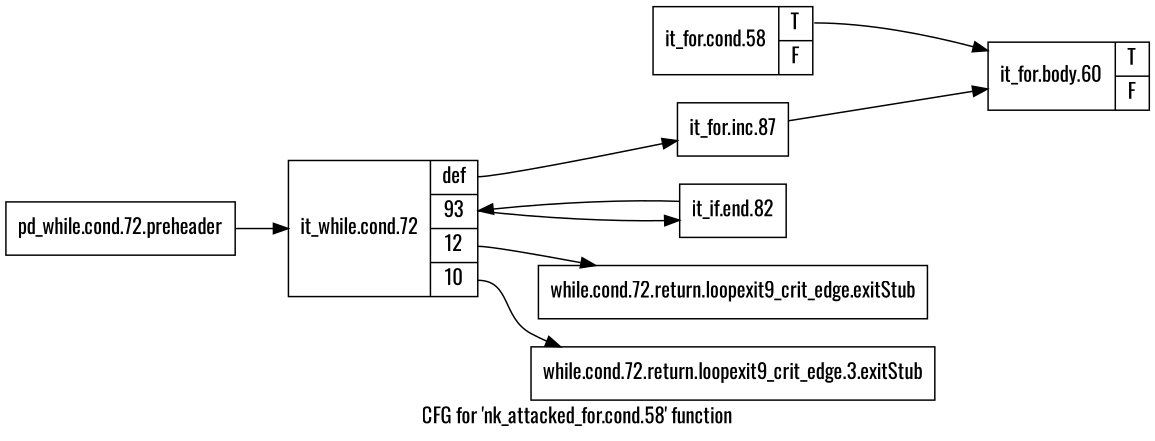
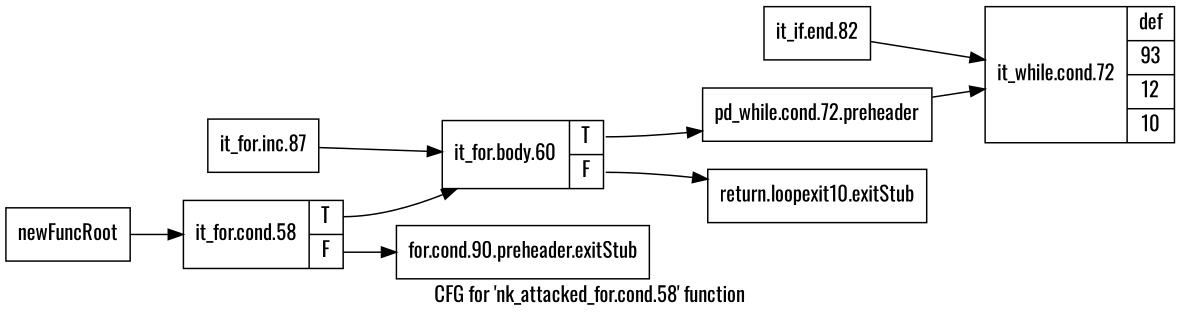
none -> (647, 136)
(570, 162) -> none
none -> (817, 196)
(571, 219) -> none
none -> (68, 234)
none -> (523, 252)
(733, 292) -> none
(733, 373) -> none
